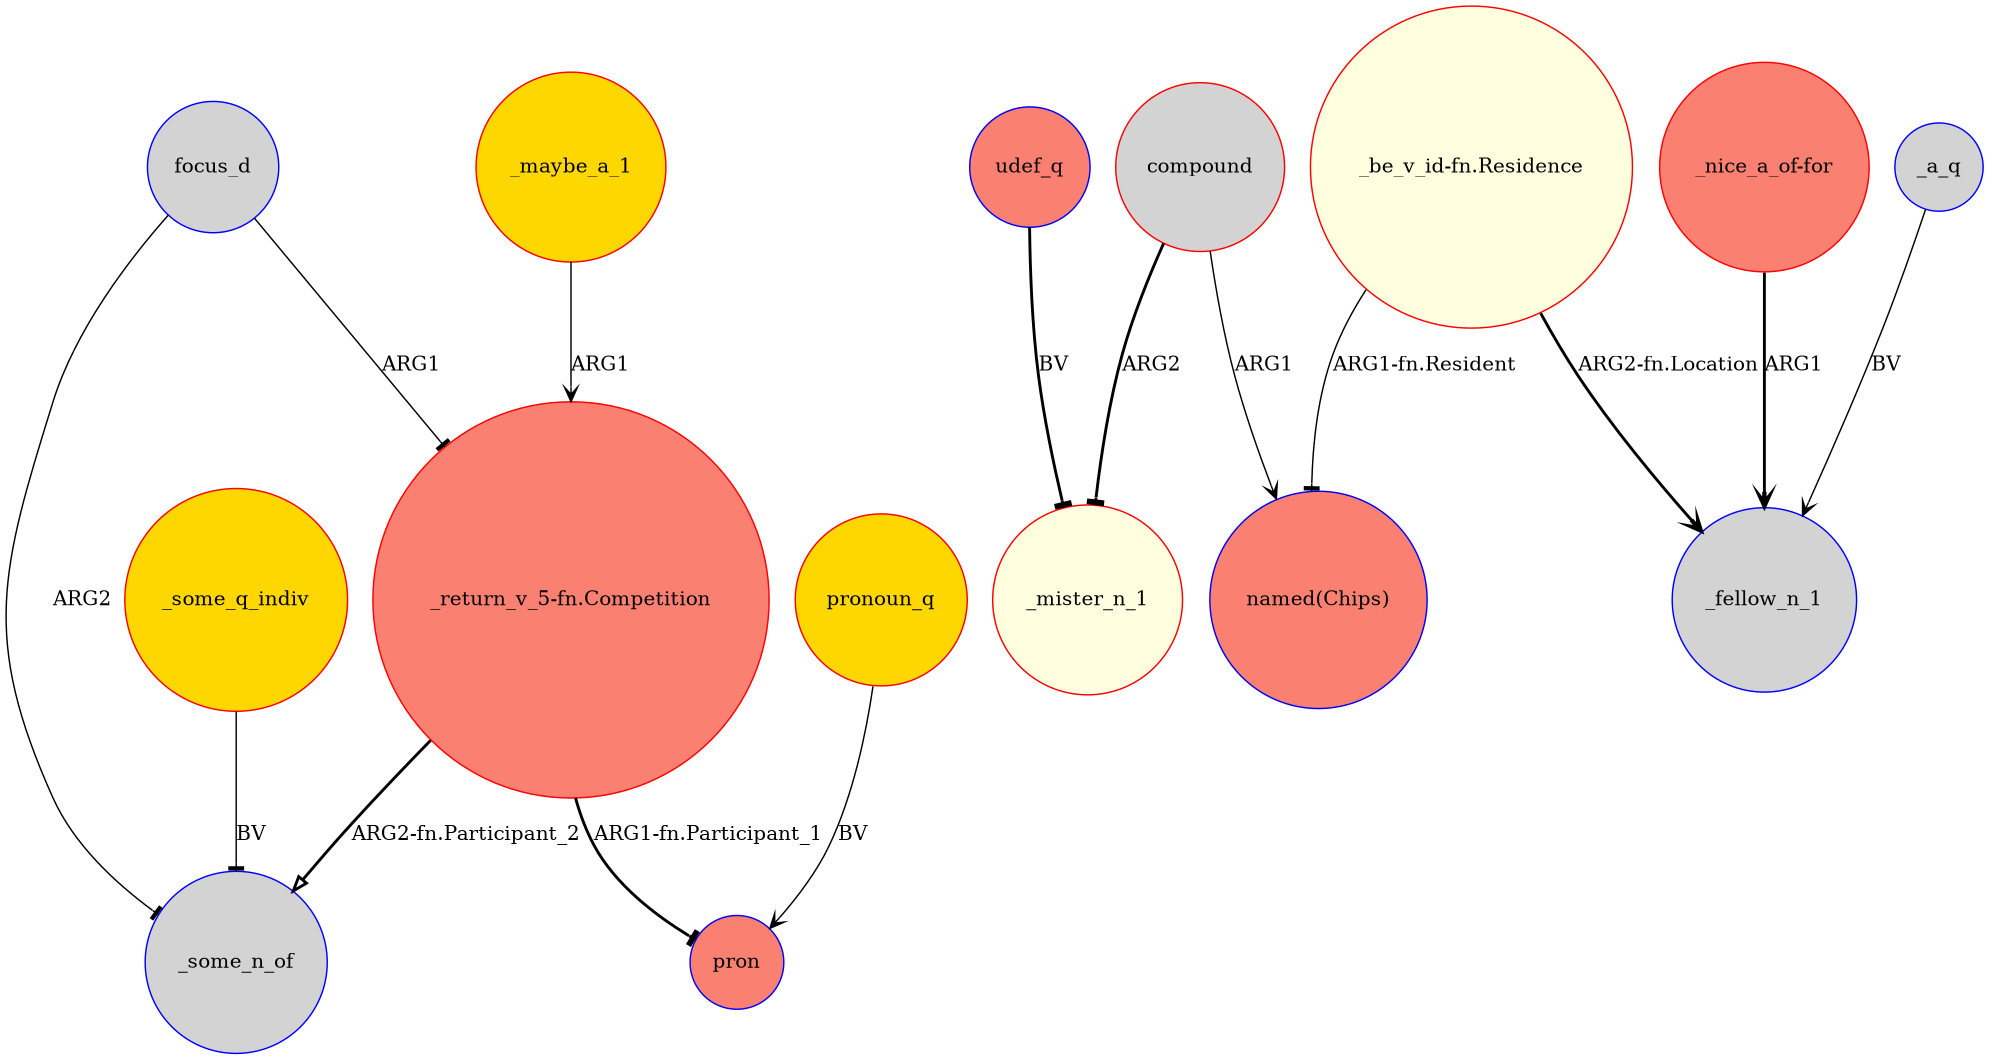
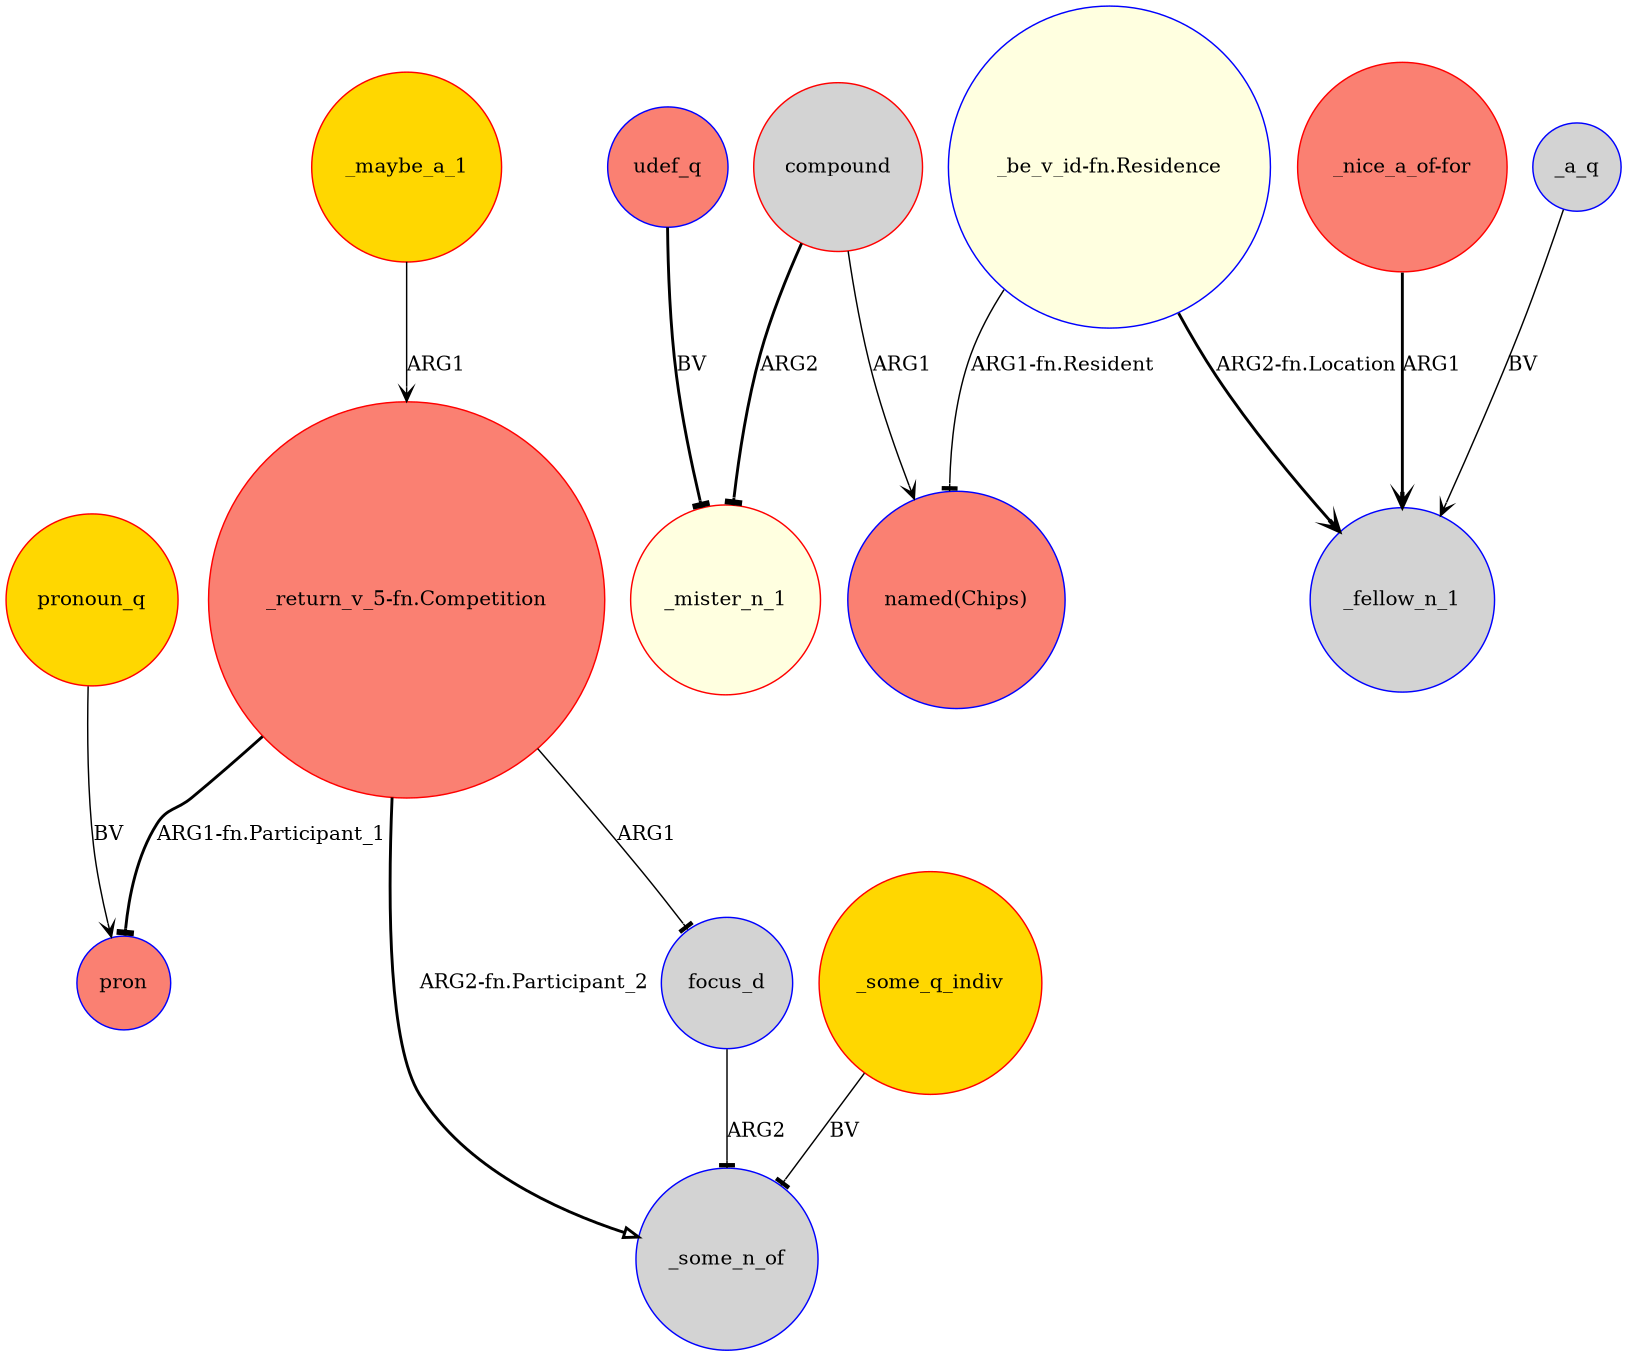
(1471, 167) -> (1109, 167)
(347, 330) -> (612, 835)
